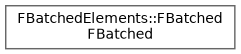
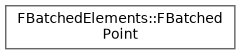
(120, 27) -> (120, 27)
